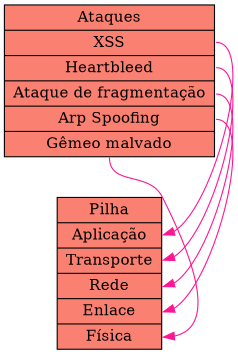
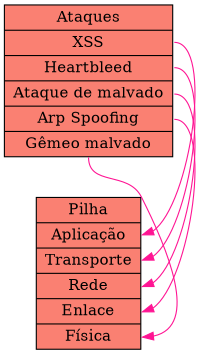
(109, 93) -> (89, 93)
